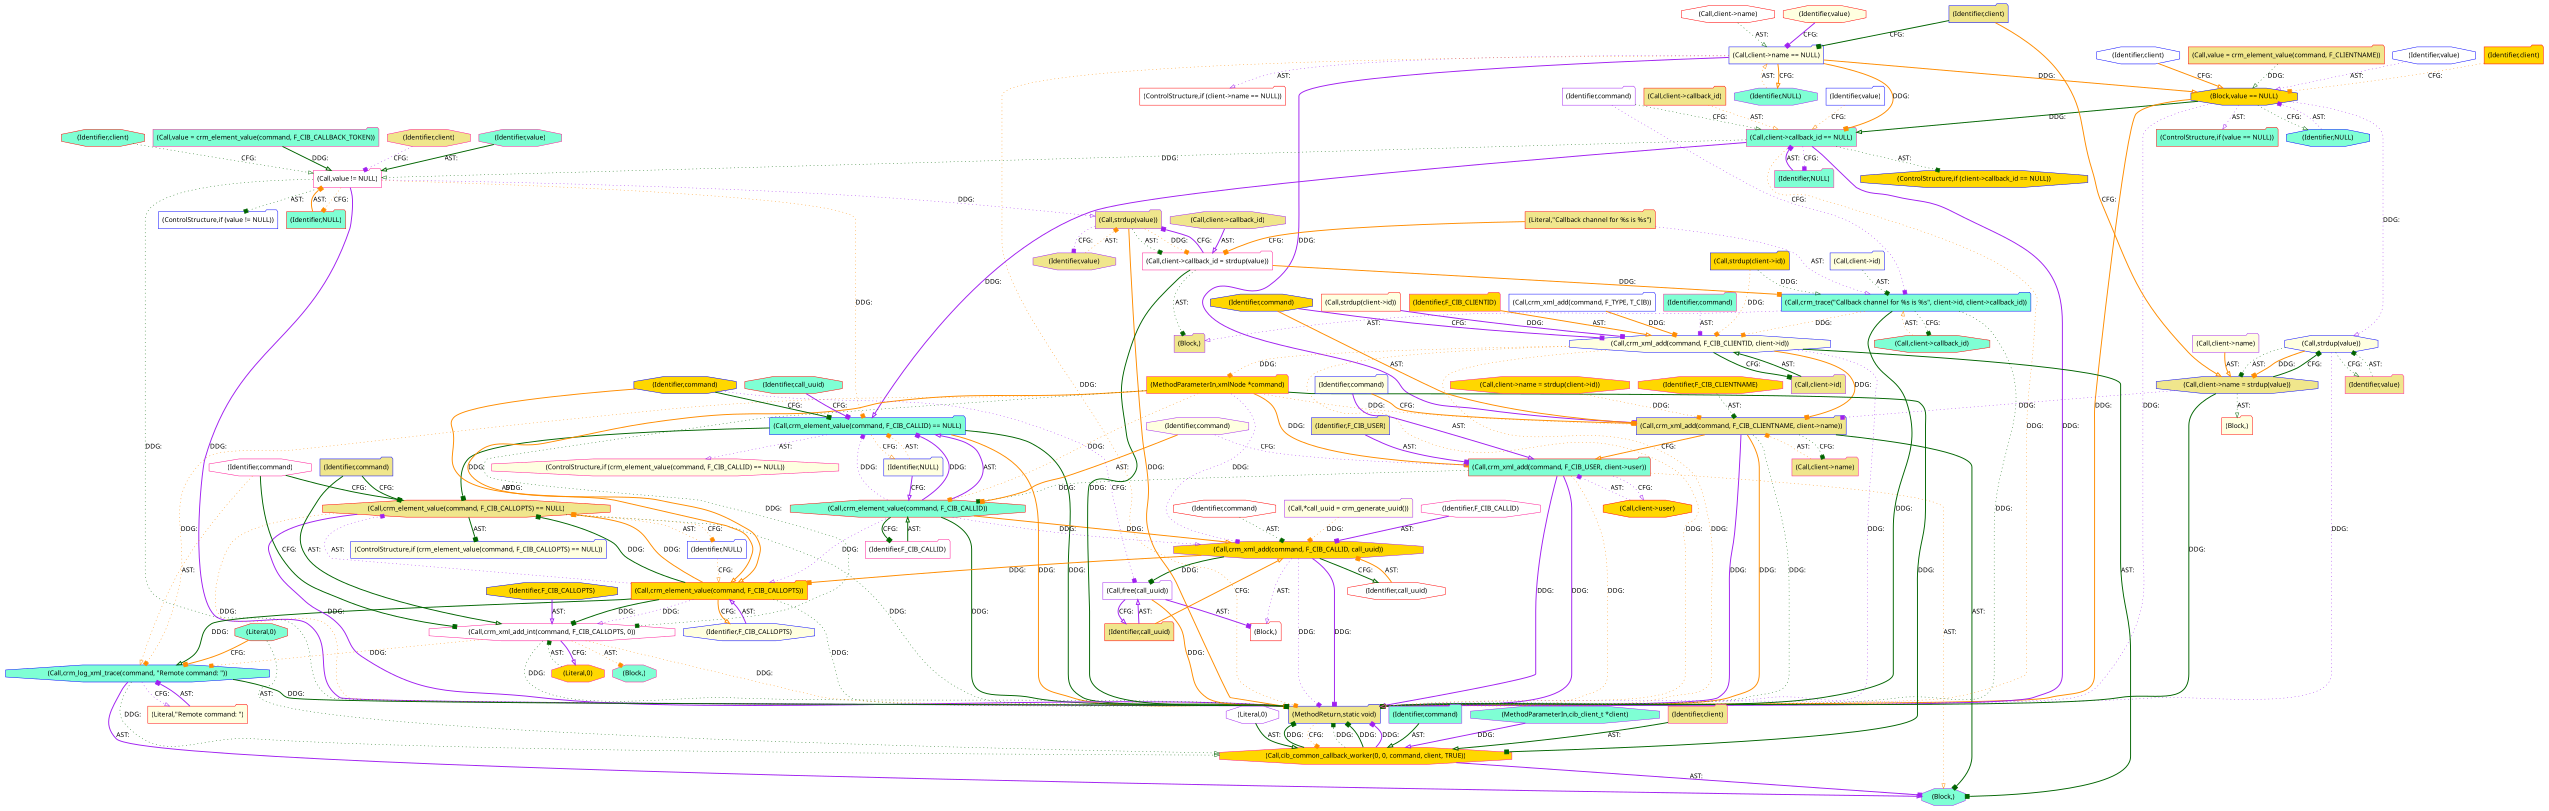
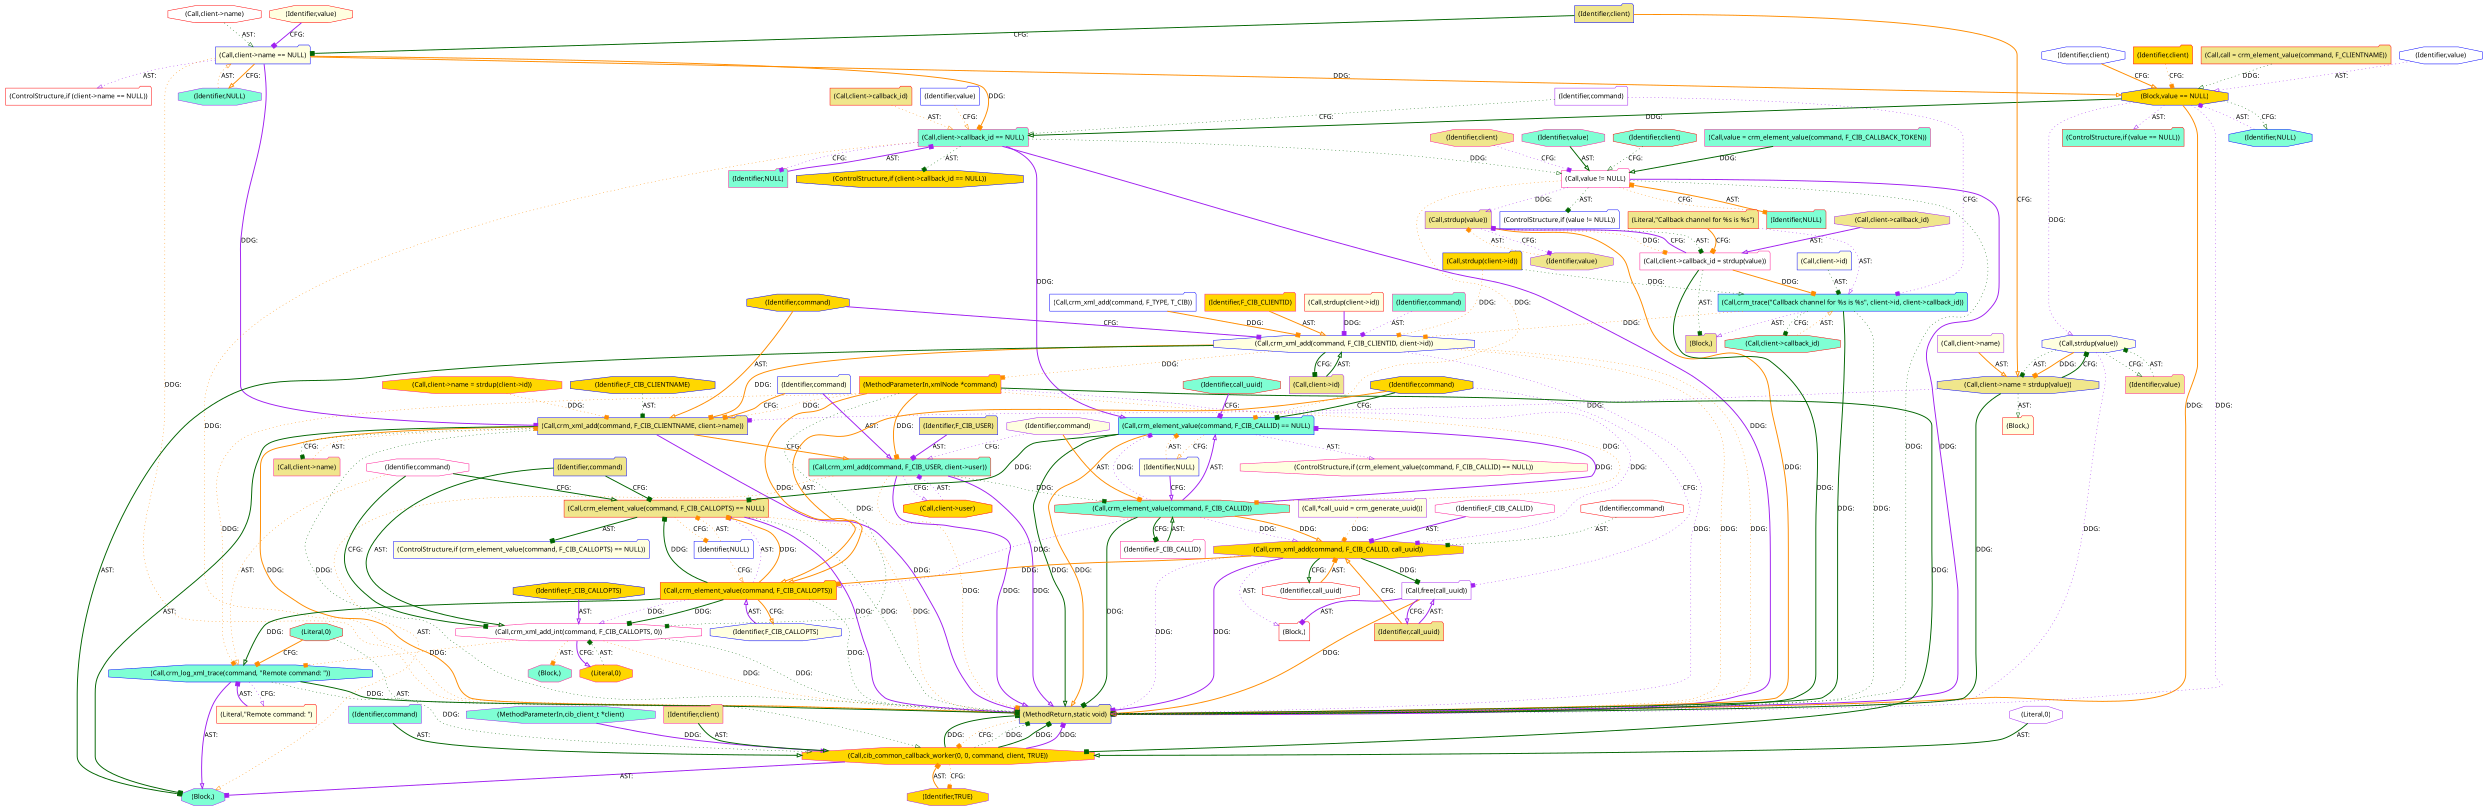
(2286, 55) -> (2296, 55)
(1710, 385) -> (643, 385)
(466, 509) -> (666, 509)
none -> (948, 797)
